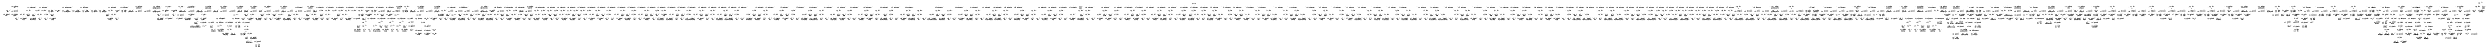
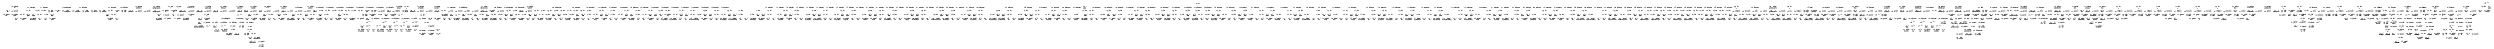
none -> (1958, 11)
